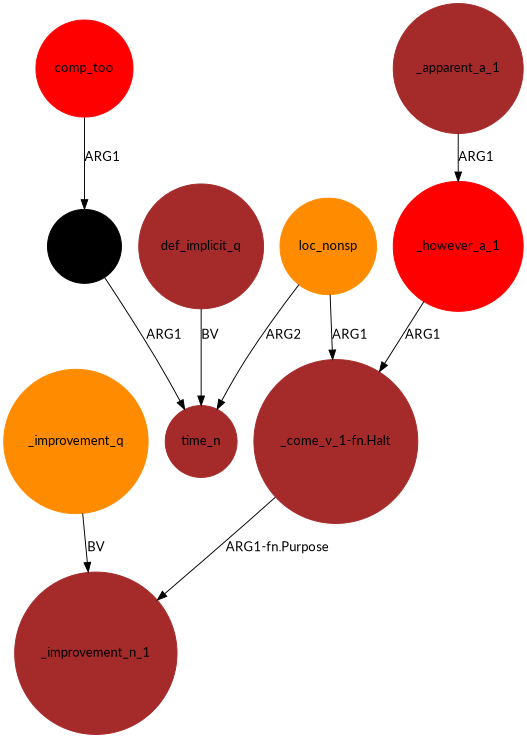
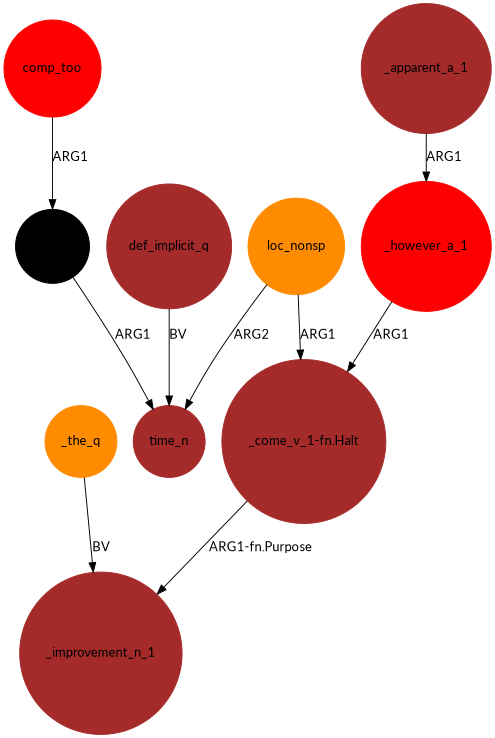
(76, 442) -> (81, 442)
